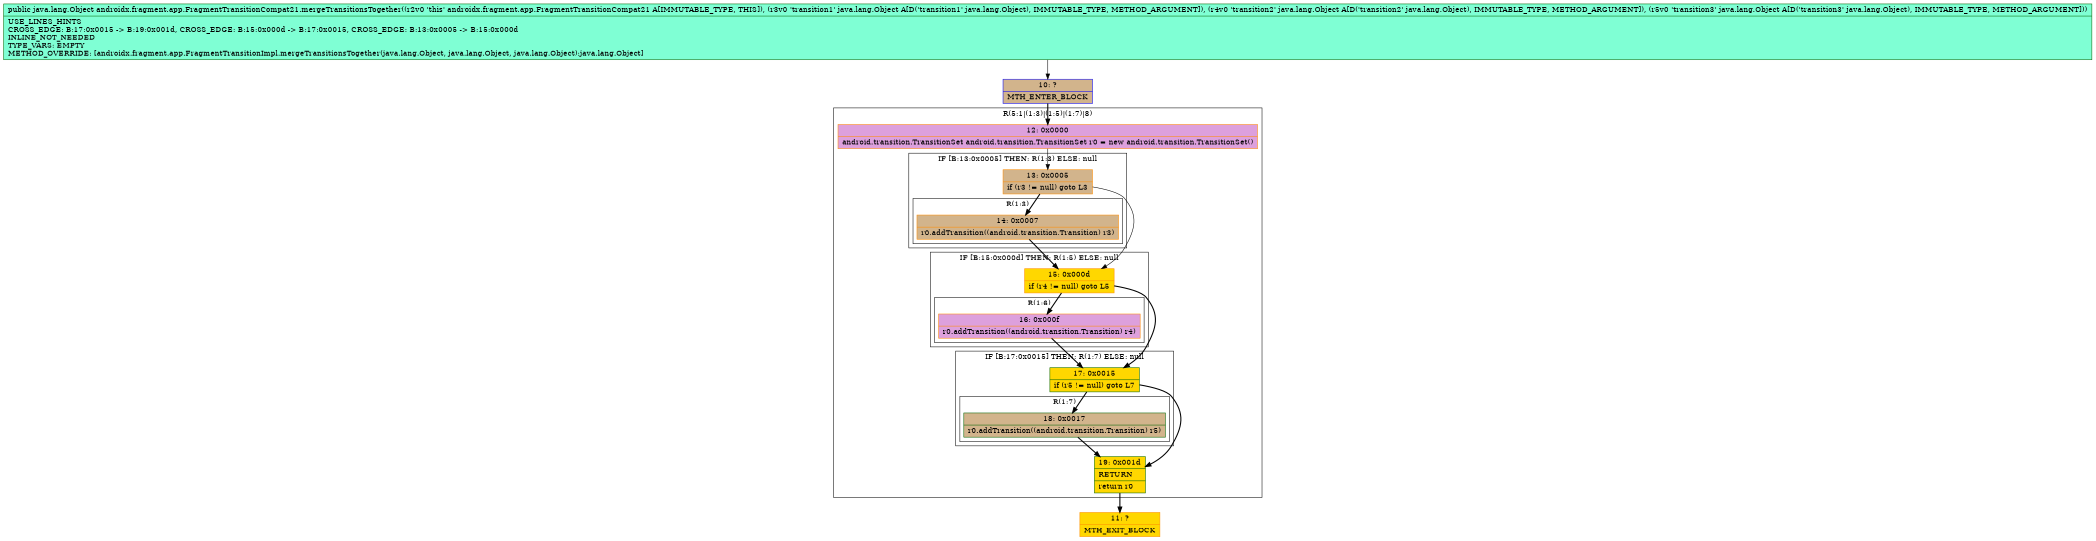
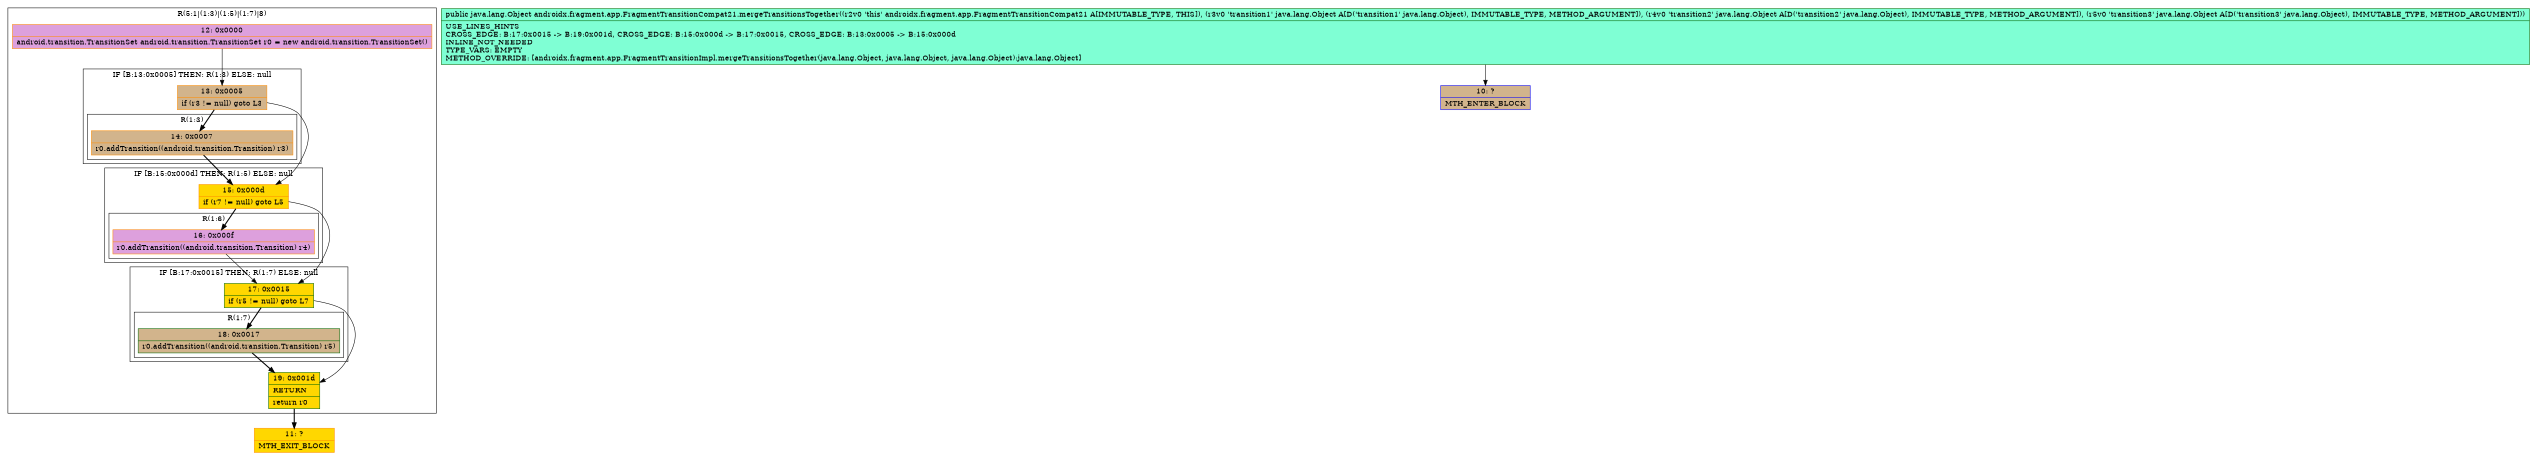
(1048, 111) -> none
(1069, 287) -> (244, 202)
(1155, 317) -> (330, 233)
(1069, 355) -> (243, 271)
(1181, 418) -> (355, 334)
